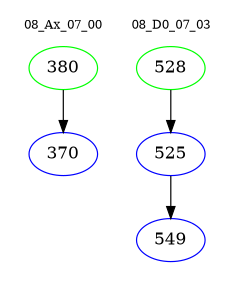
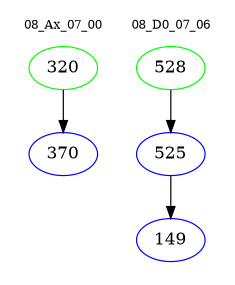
(171, 26) -> (171, 26)
(63, 68) -> (63, 68)
(171, 240) -> (171, 240)
